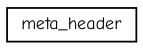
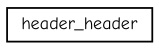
(72, 25) -> (80, 25)
